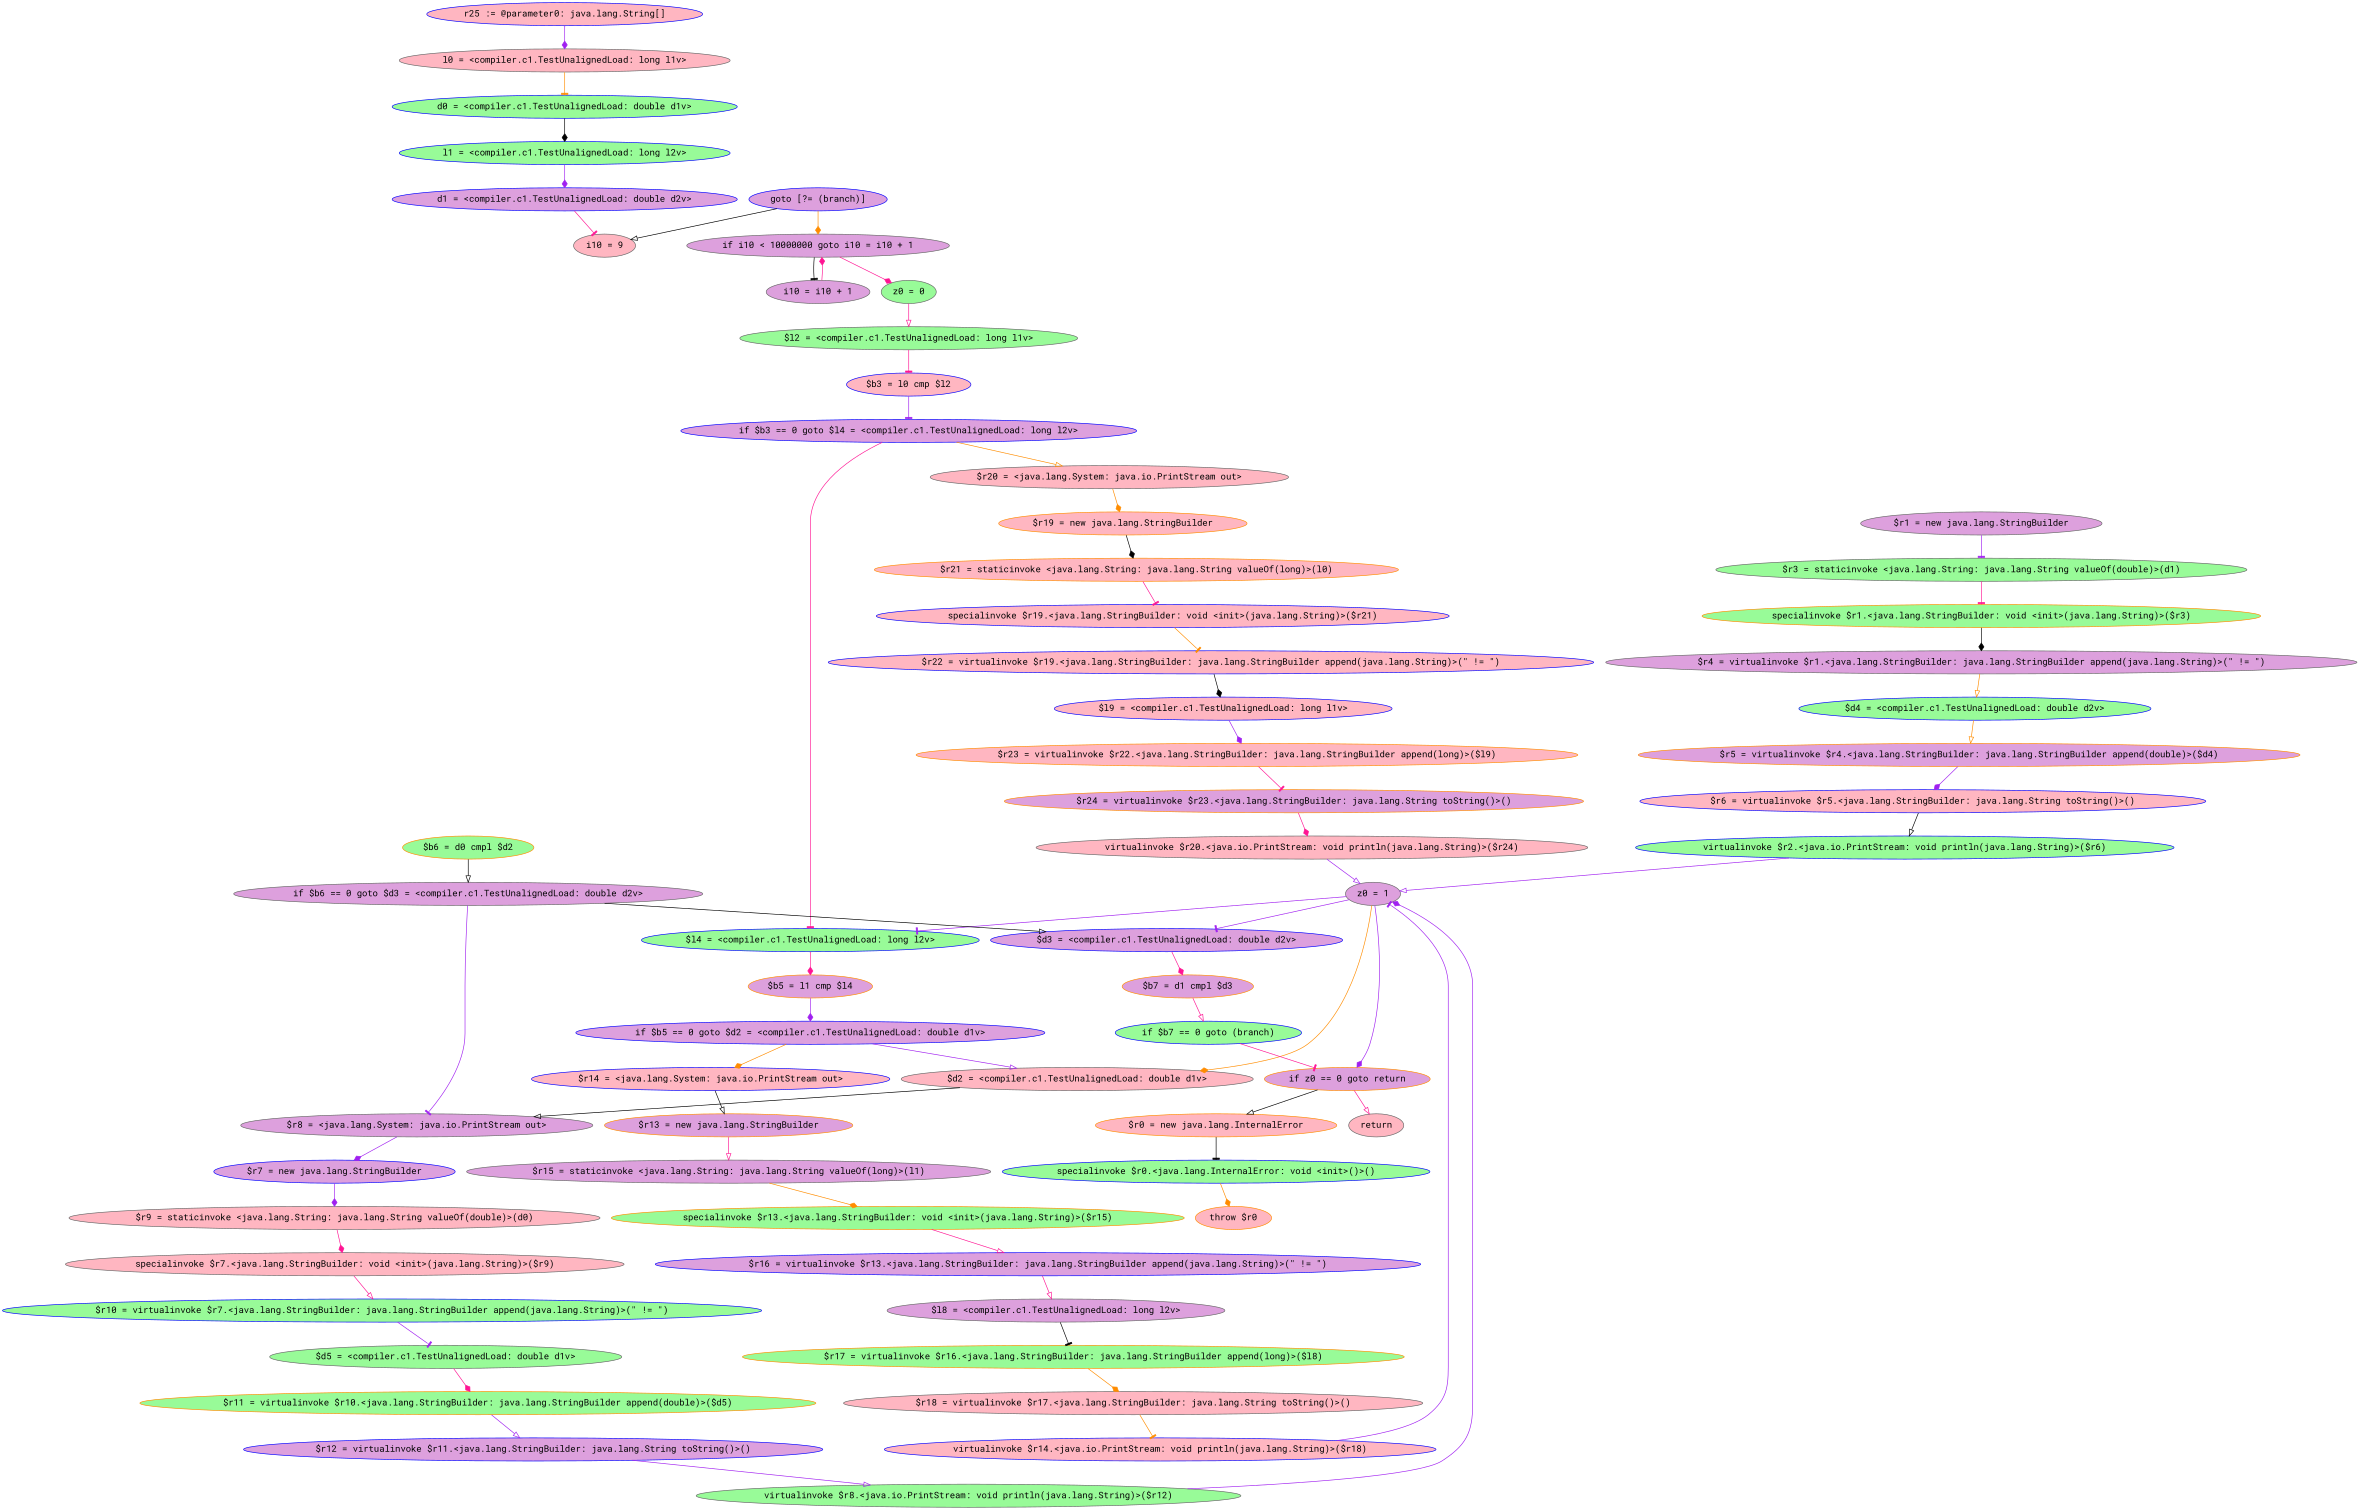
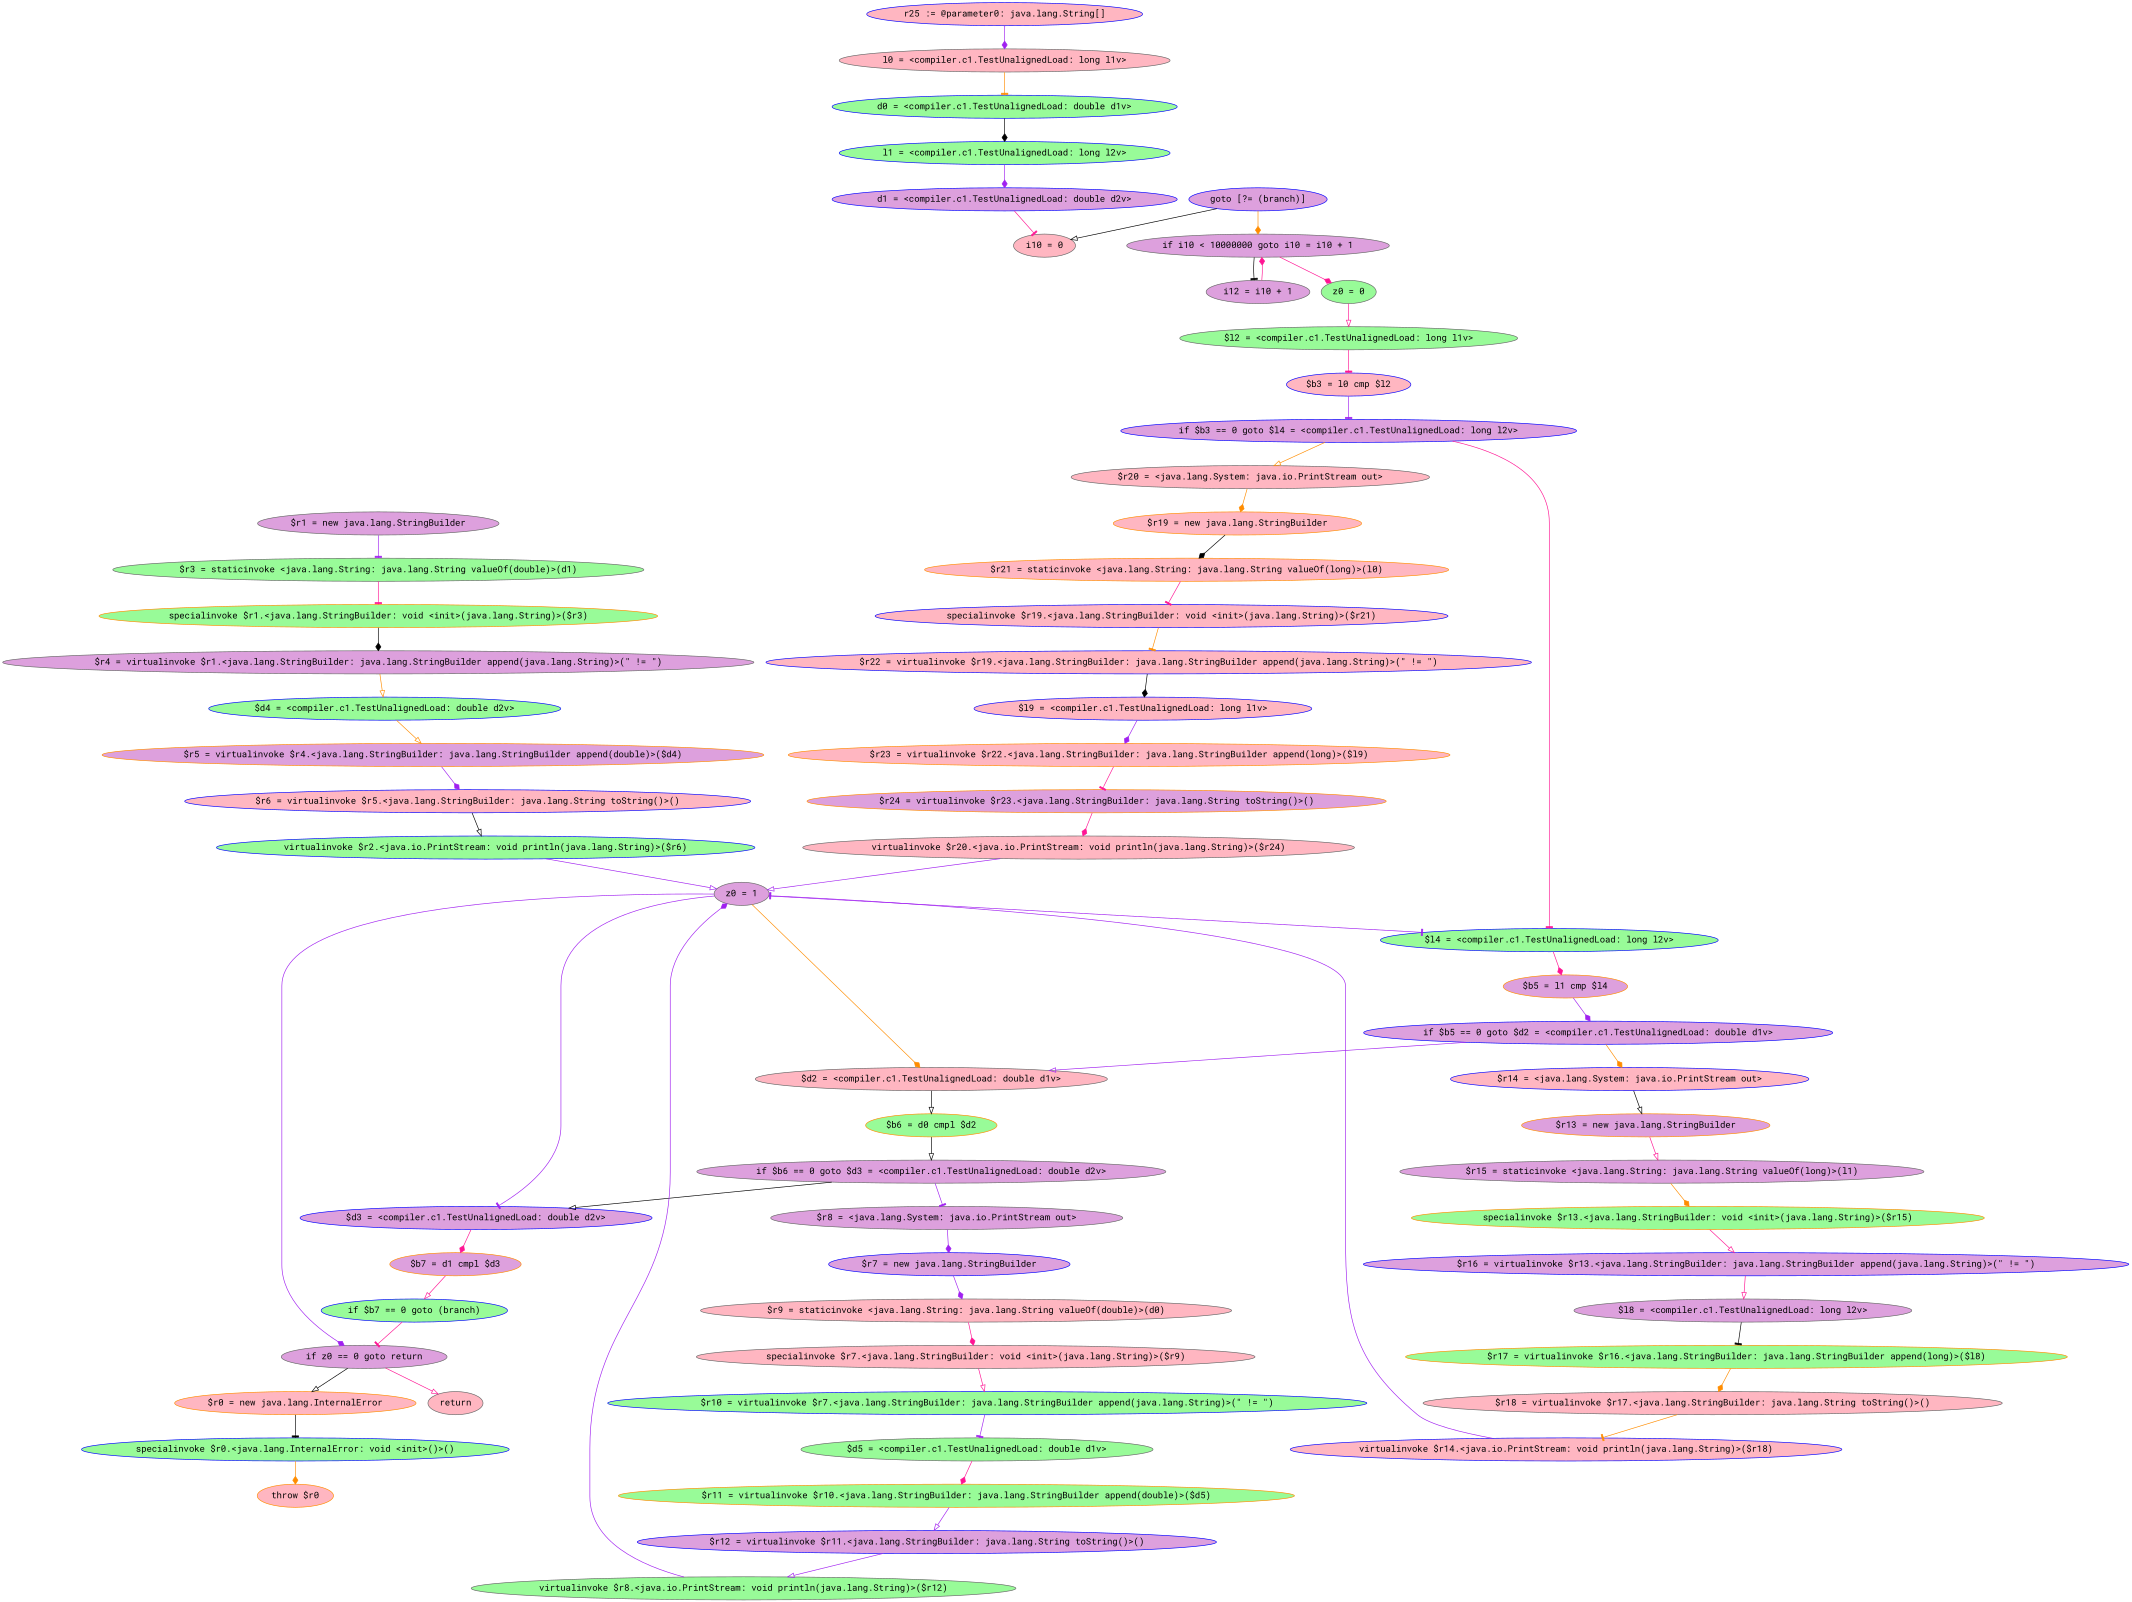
(605, 246) -> (1045, 246)
(818, 292) -> (1258, 292)
(1347, 1079) -> (364, 1357)
(750, 1102) -> (931, 1099)
